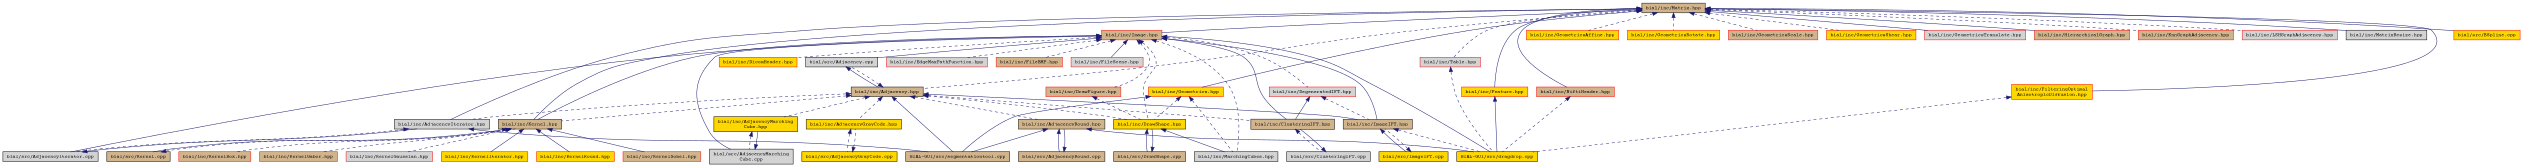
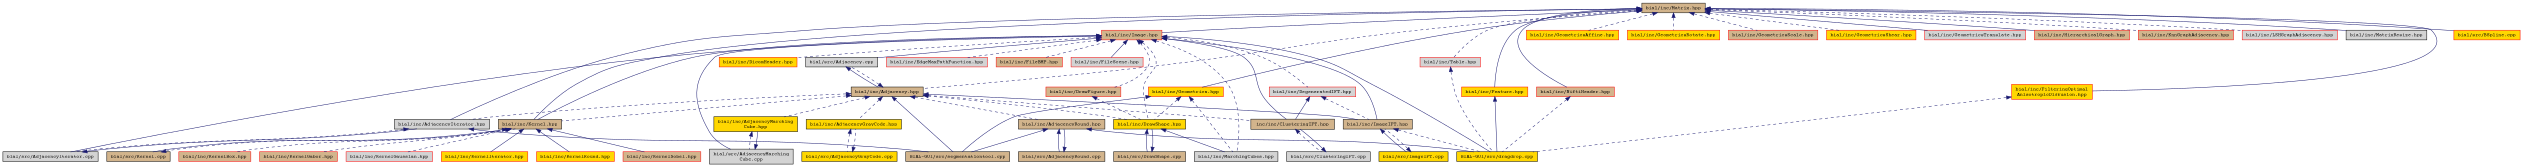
(1293, 124) -> (1293, 124)
